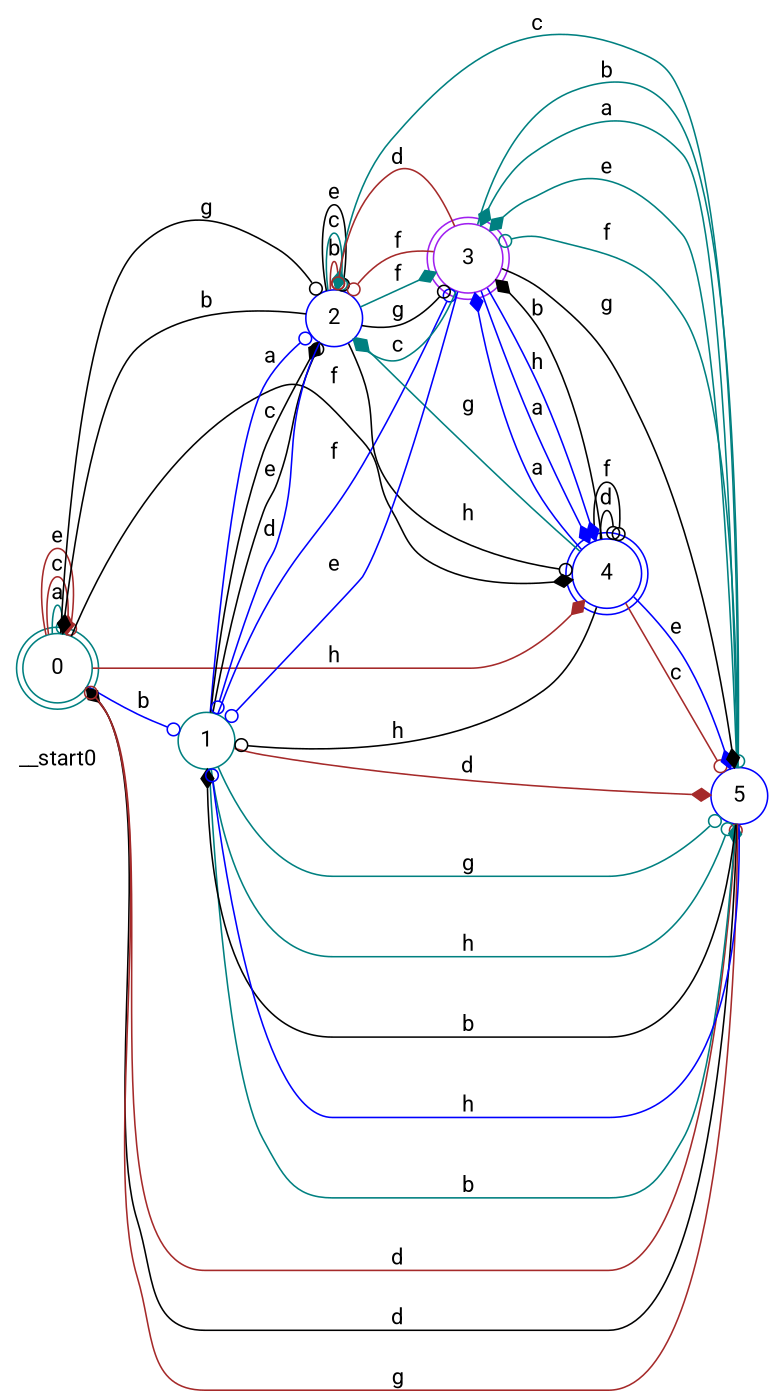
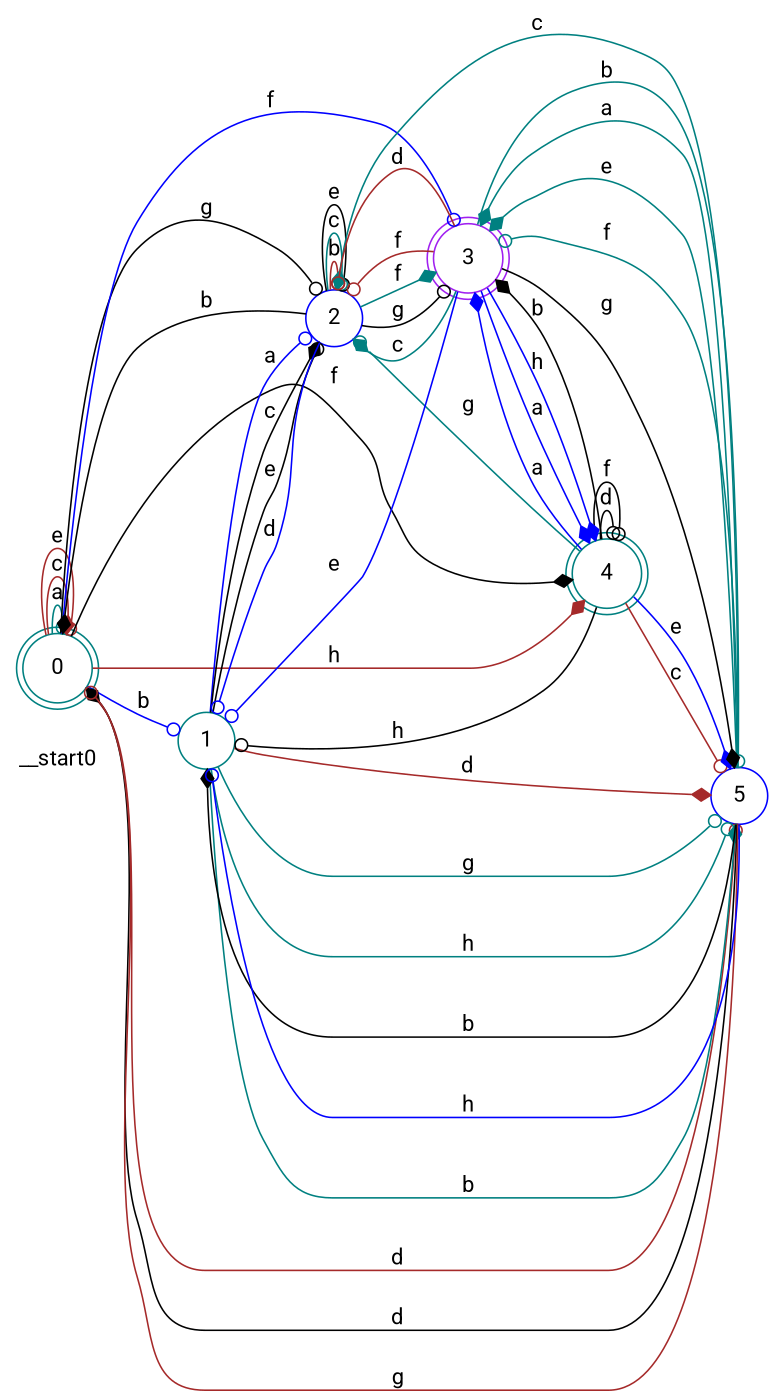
(473, 453) -> (473, 453)
(404, 502) -> none
(334, 509) -> (134, 229)
(607, 574) -> (607, 574)
